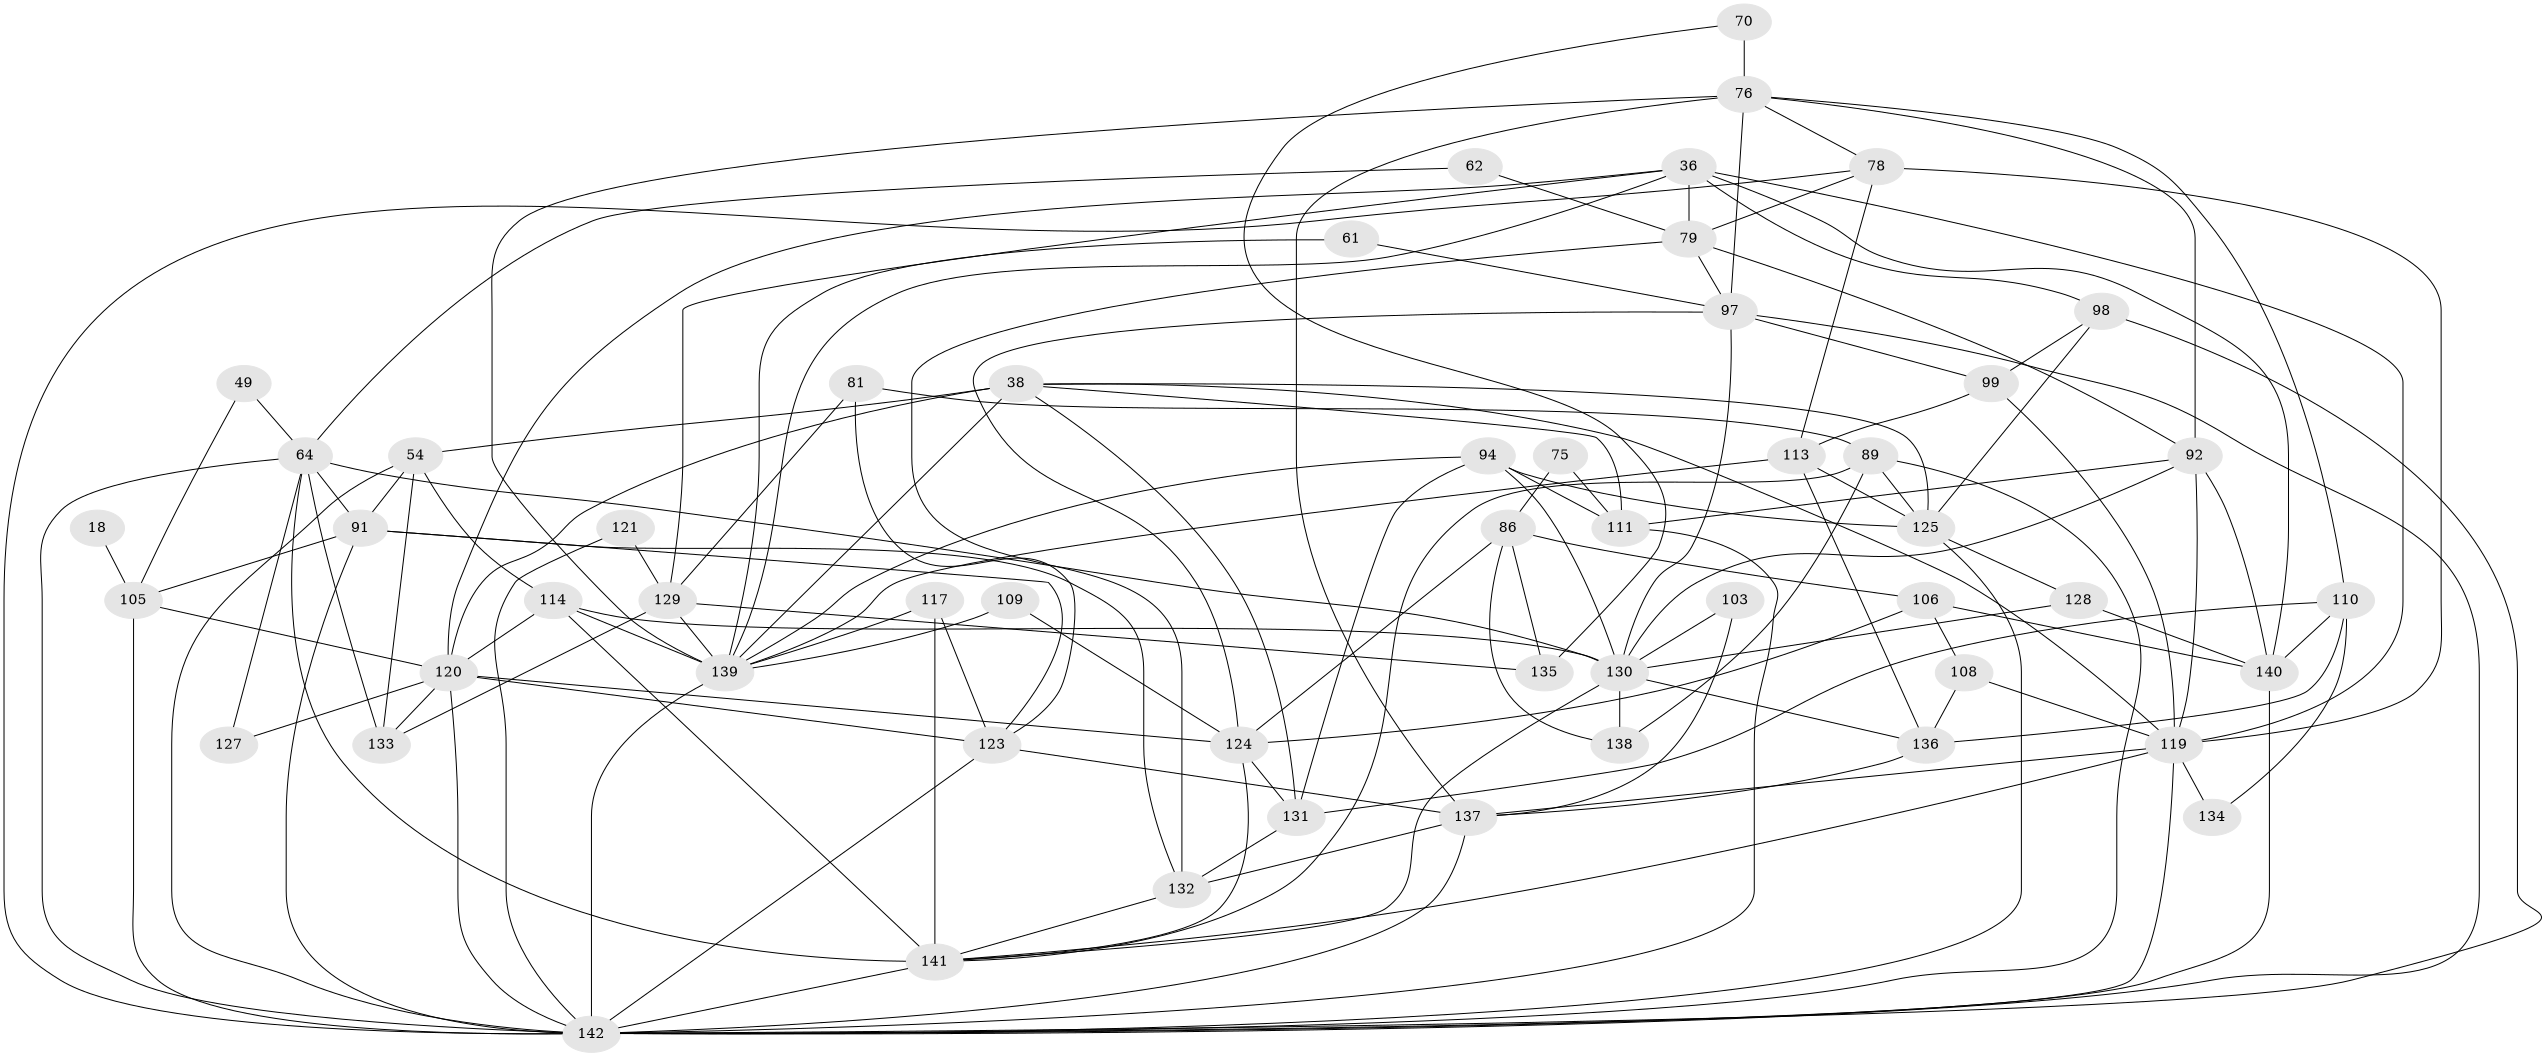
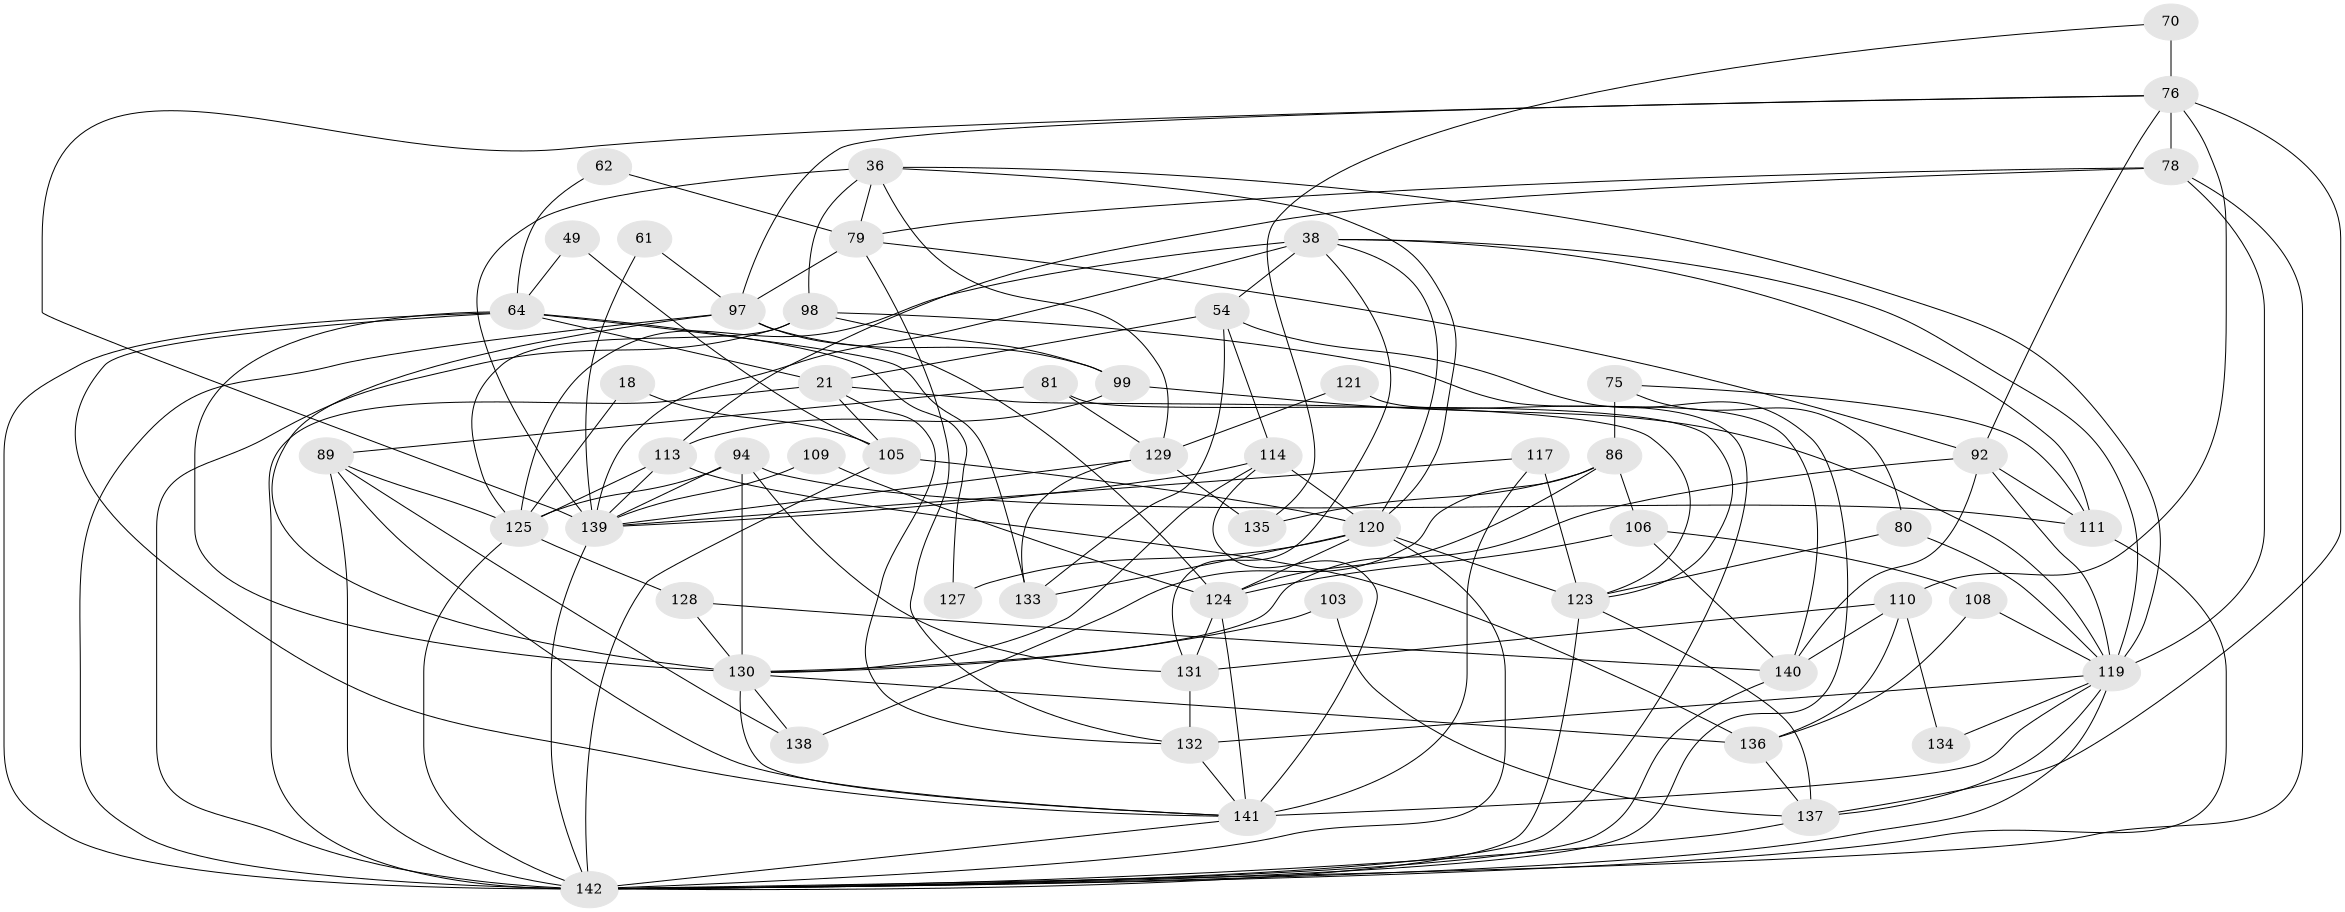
(2132, 291) -> (1428, 376)
none -> (573, 456)
(360, 528) -> (825, 384)
none -> (1904, 528)
(1331, 852) -> (1629, 711)
